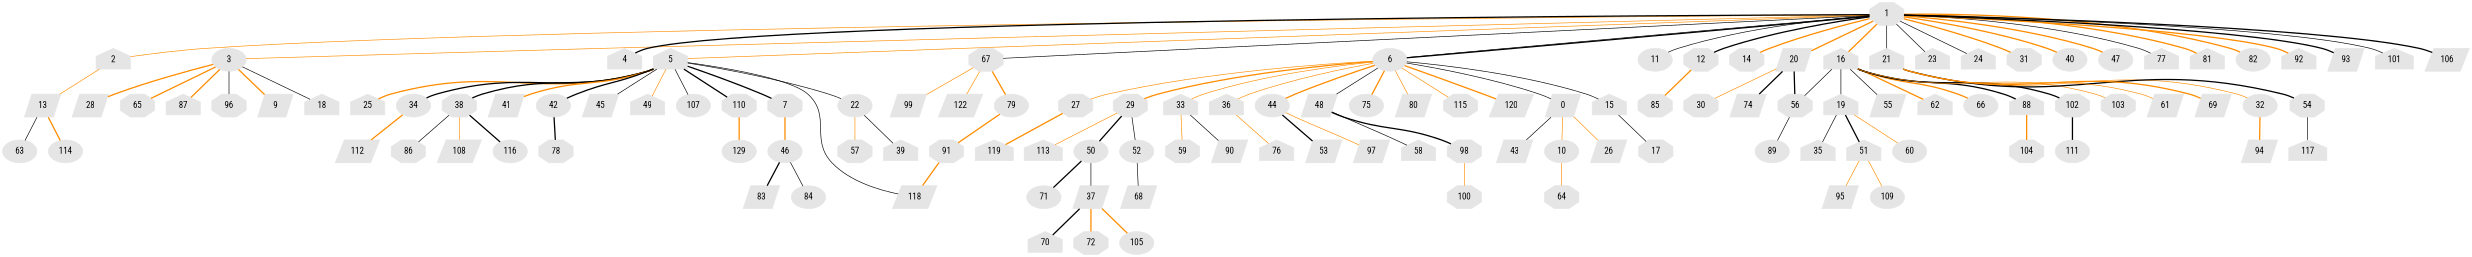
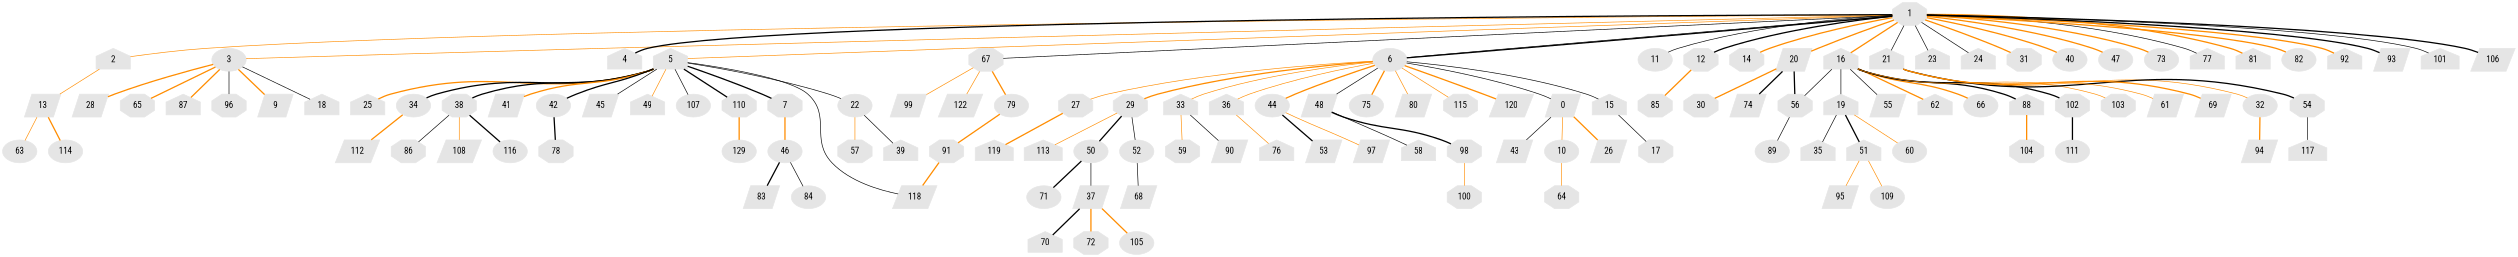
none -> (2162, 60)
(1746, 84) -> (1746, 84)
(1586, 128) -> (1586, 128)
(31, 129) -> (31, 129)
